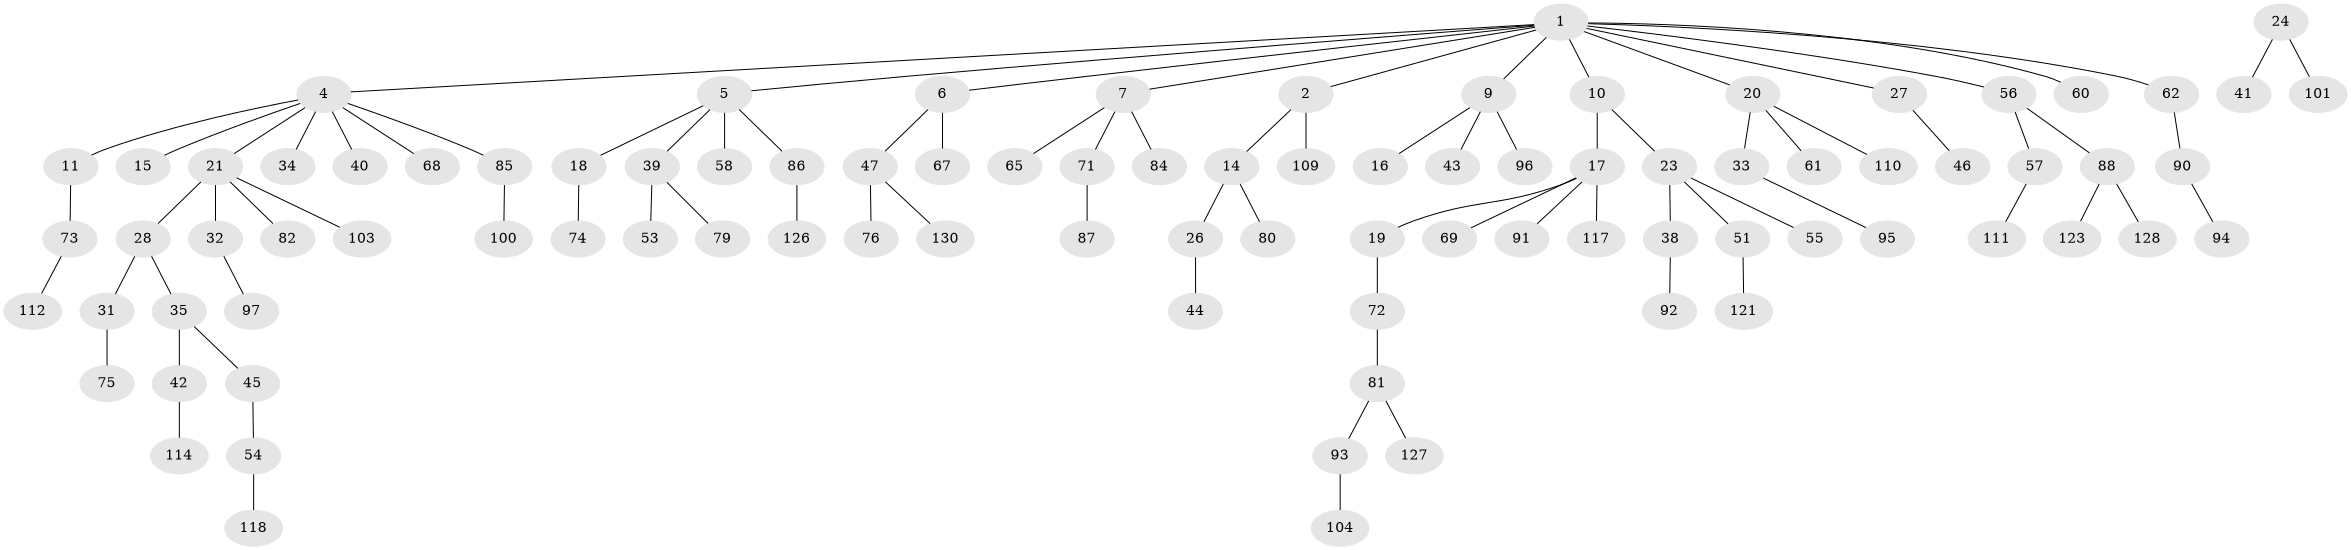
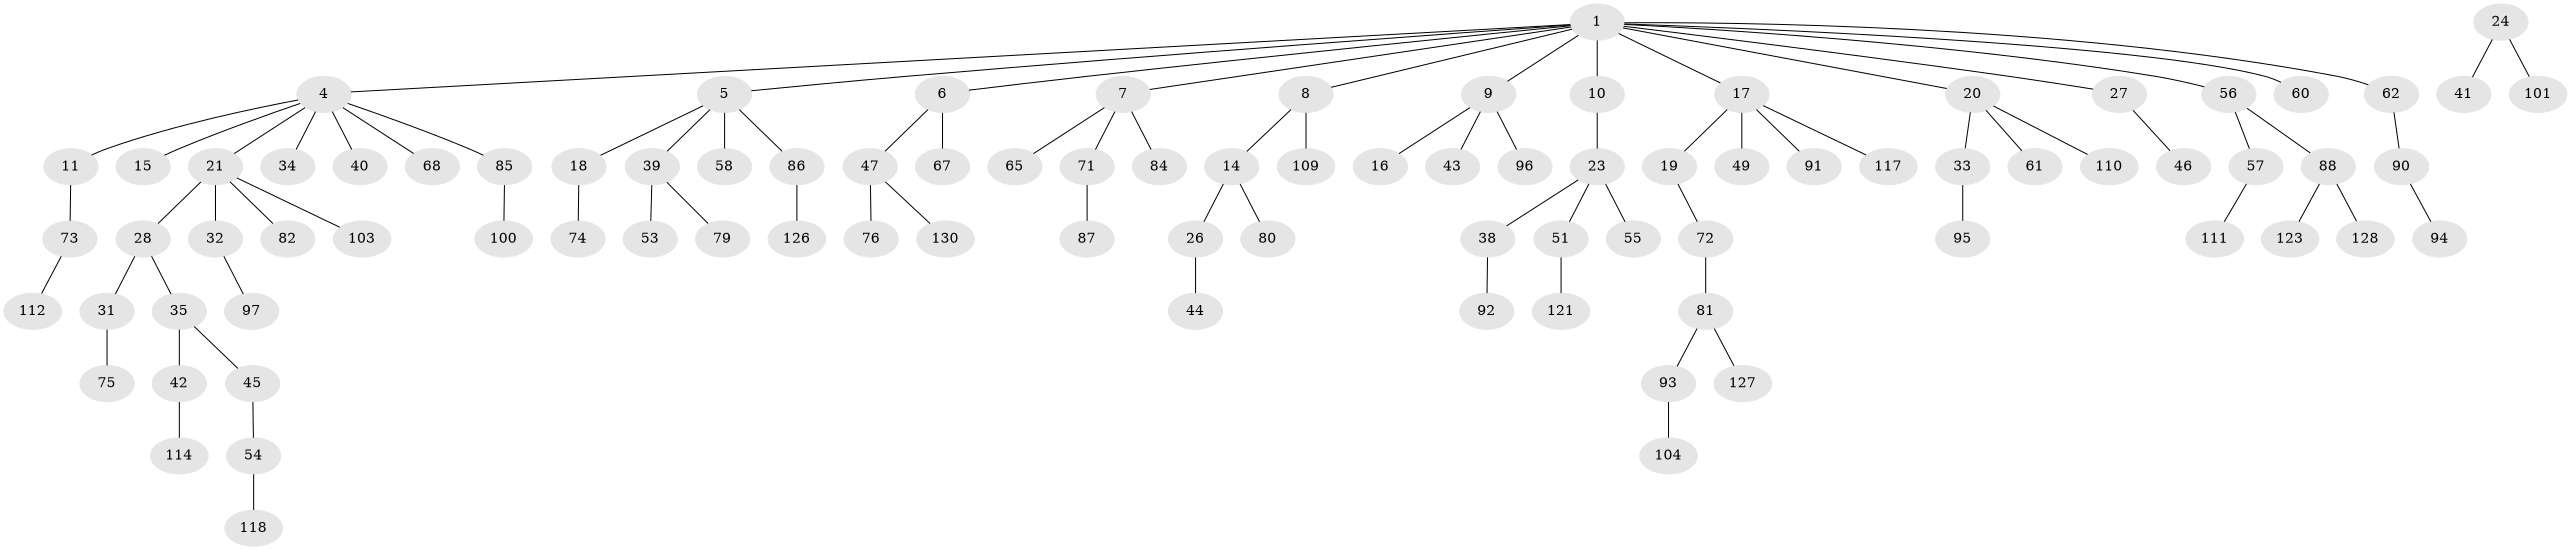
(1306, 94) -> (1306, 94)
(1597, 131) -> (1669, 58)
(1450, 239) -> (1742, 167)
